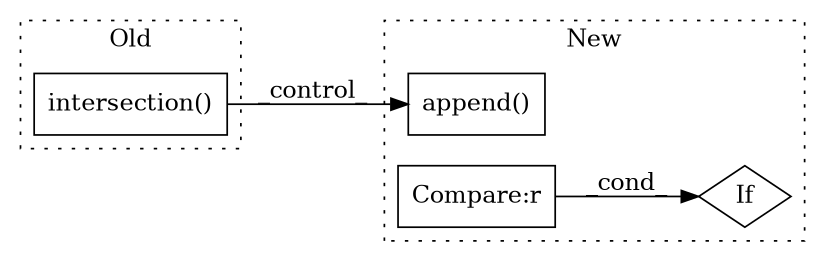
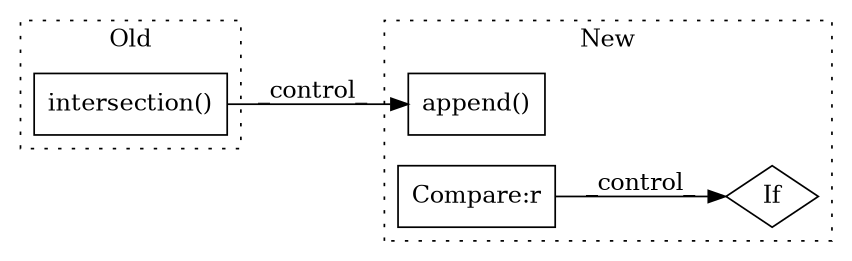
(627, 184) -> (641, 184)
